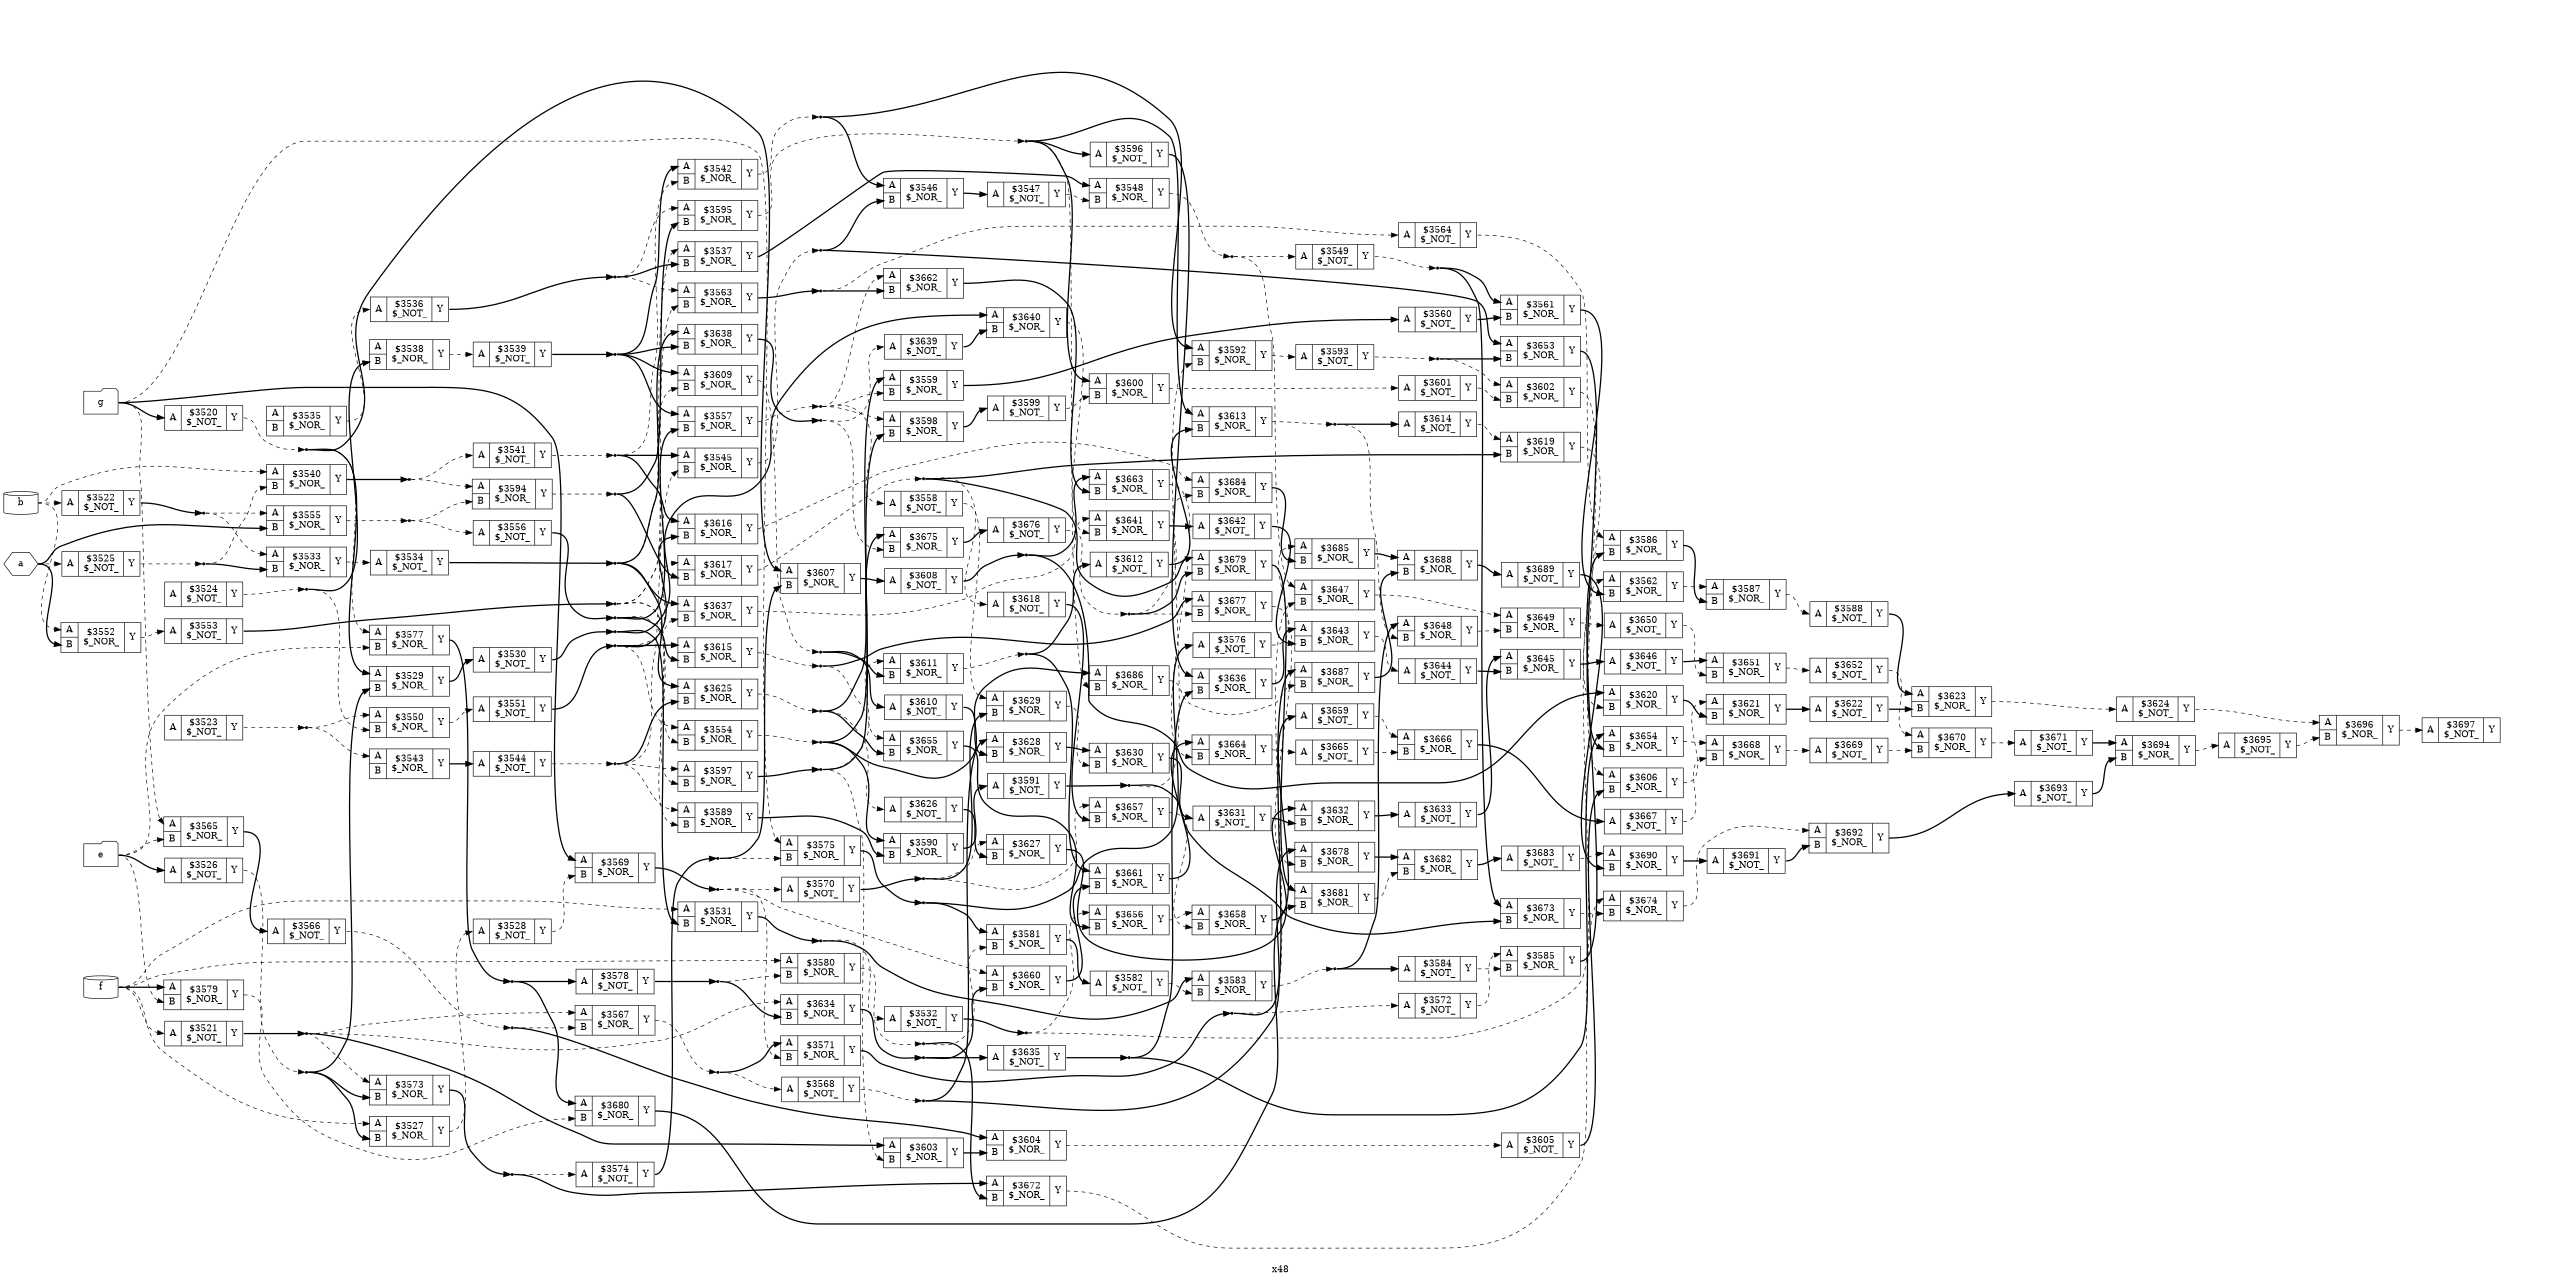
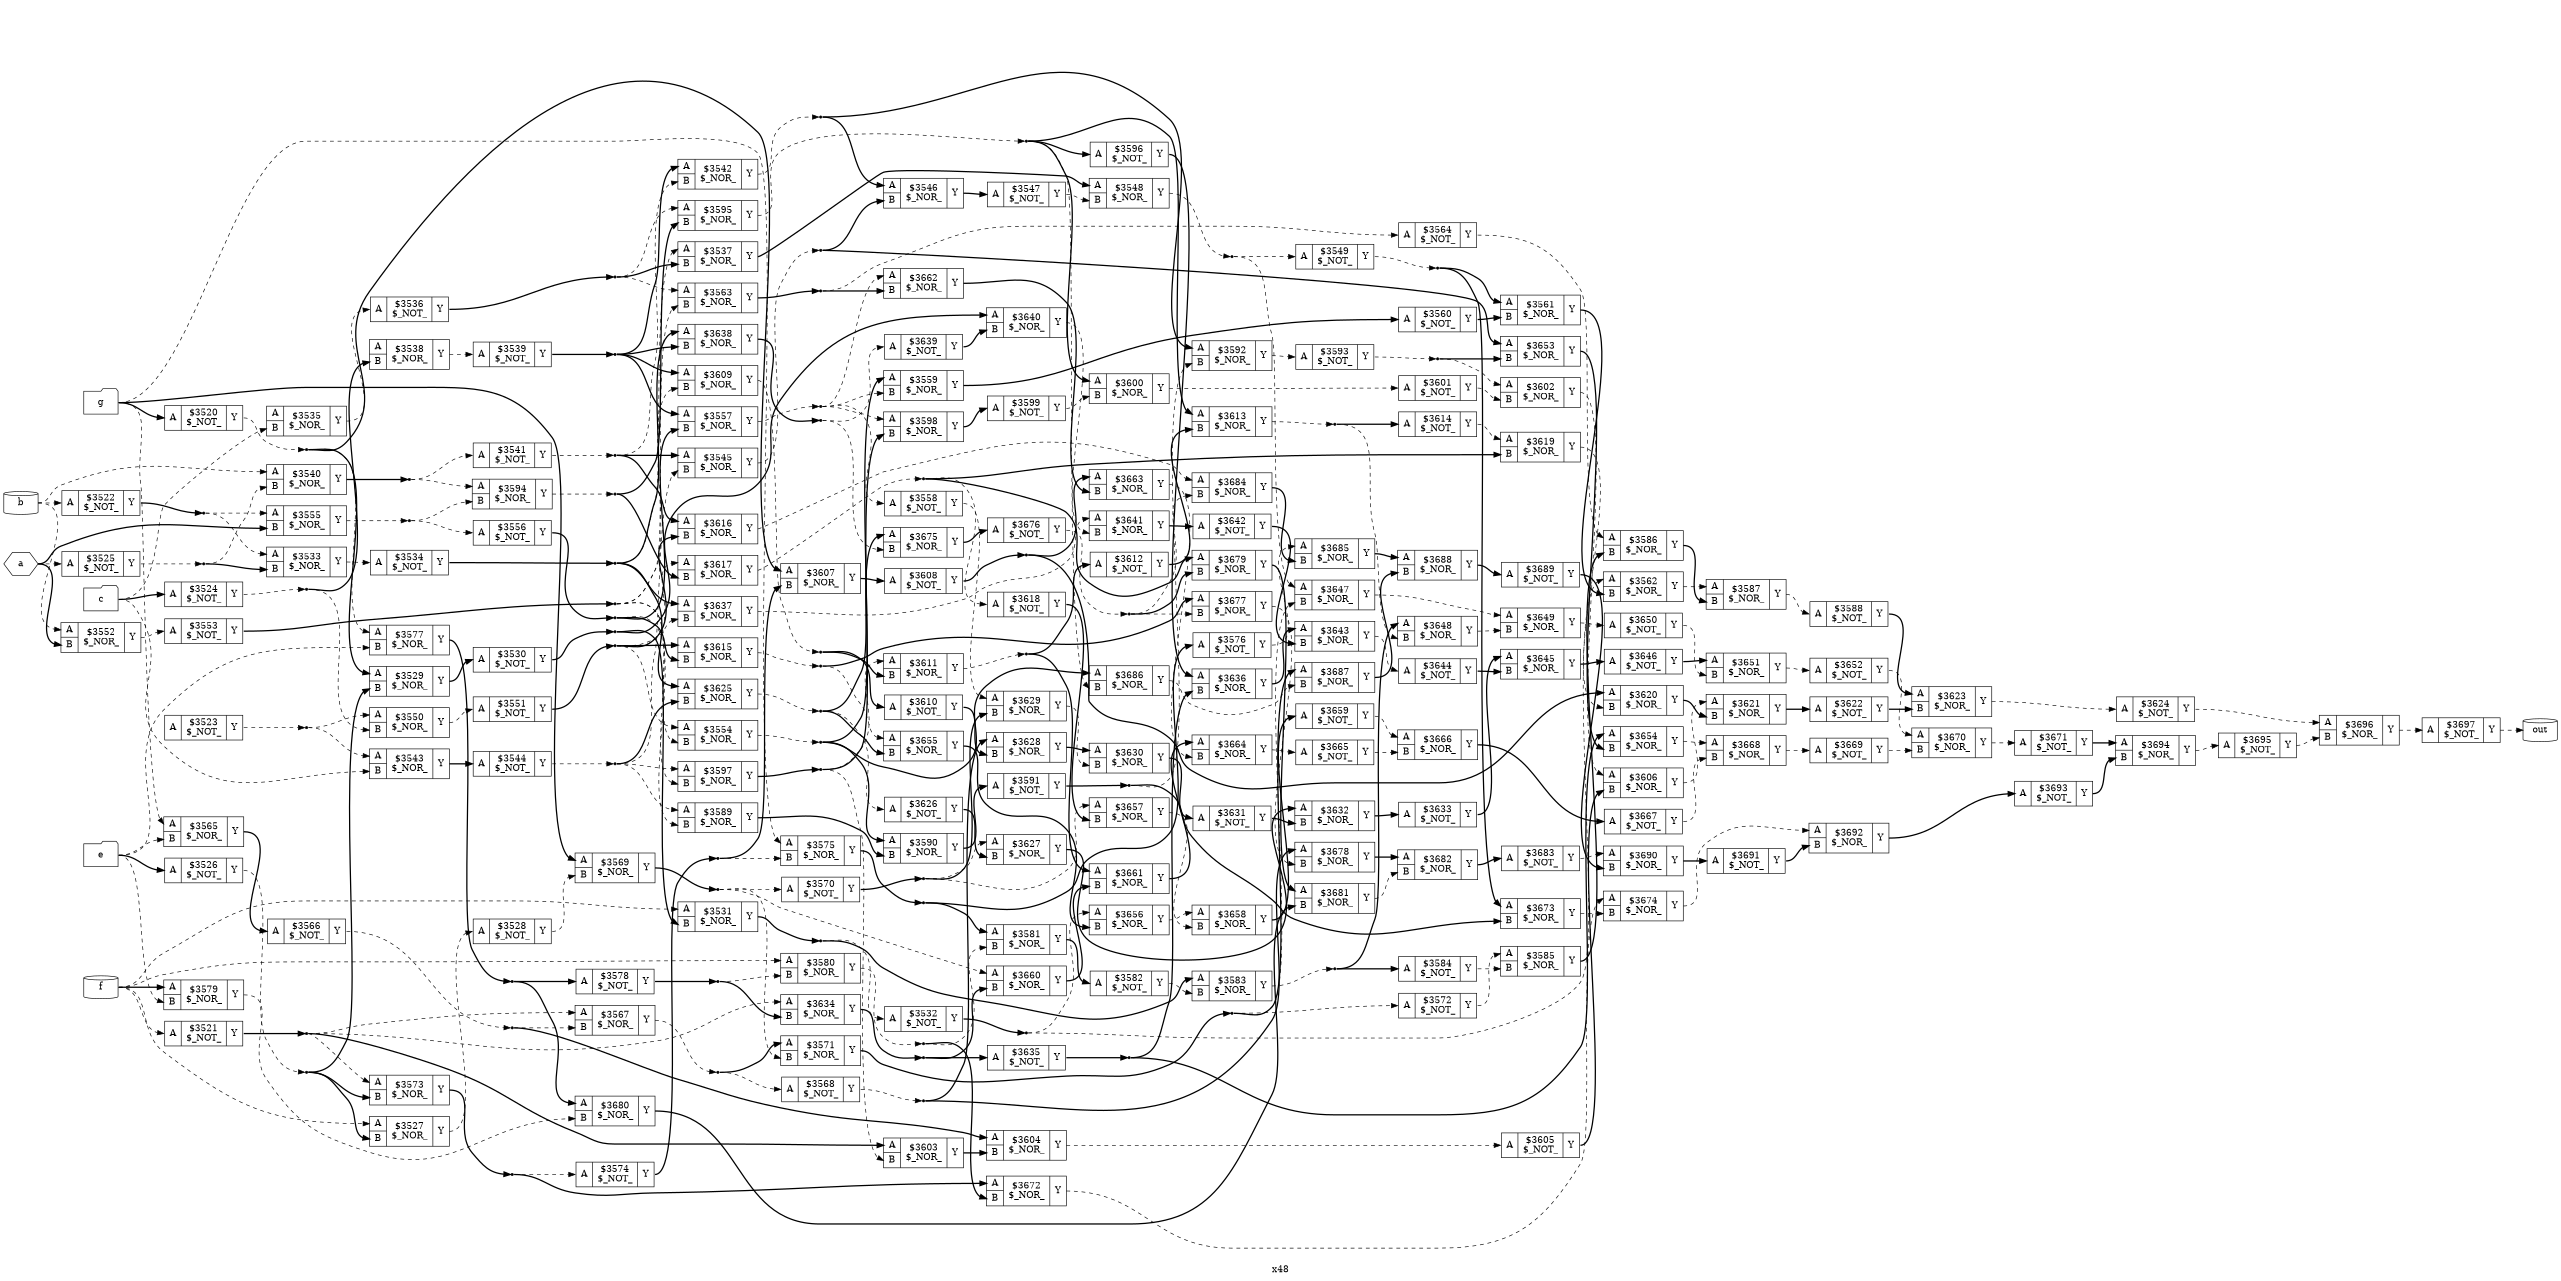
none -> (101, 599)
none -> (2540, 730)
